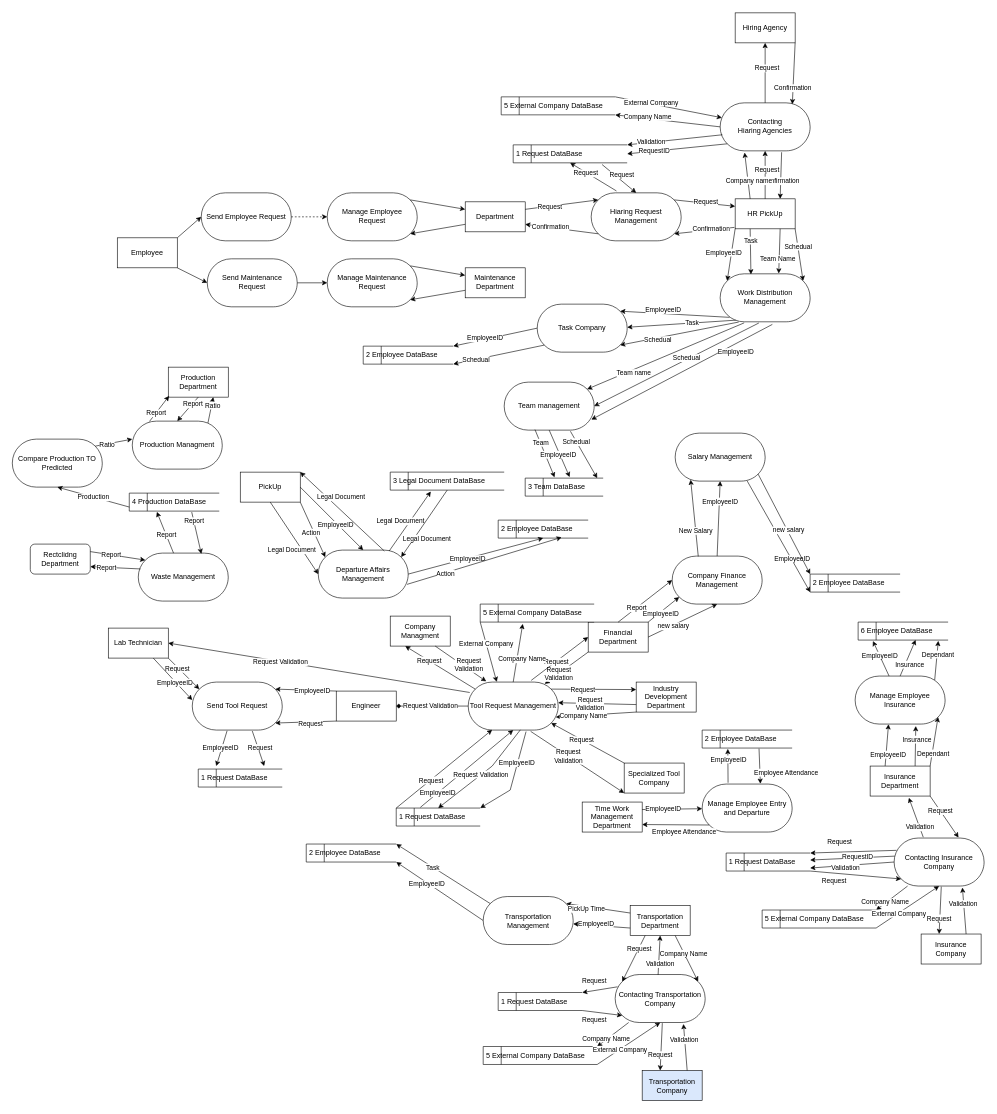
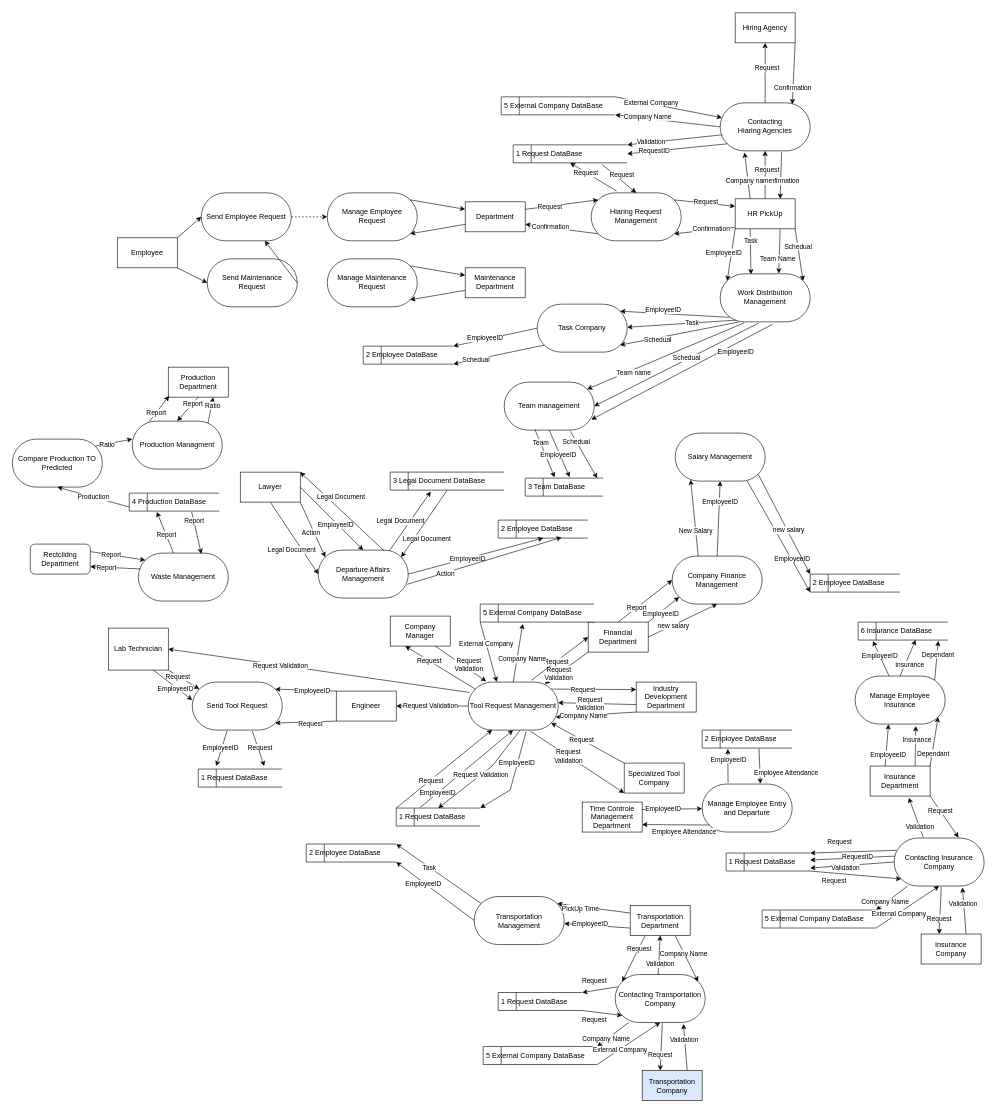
(321, 283) -> (282, 263)
(270, 487) -> (270, 487)
(420, 631) -> (420, 631)
(897, 631) -> (900, 631)
(138, 643) -> (138, 649)
(402, 706) -> (401, 706)
(612, 817) -> (612, 817)
(528, 920) -> (519, 920)
